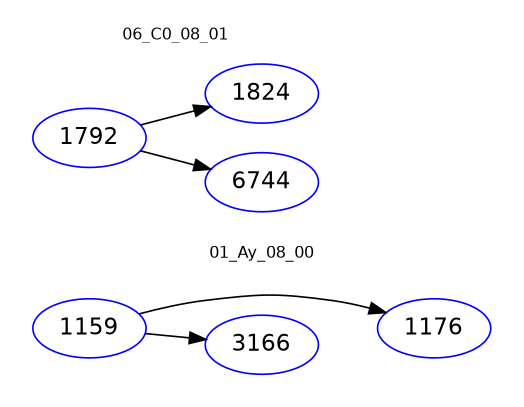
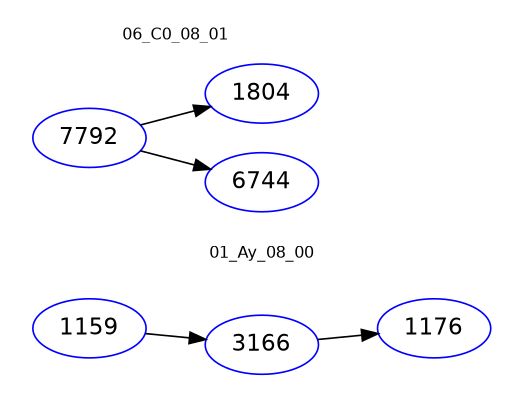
(262, 94) -> (262, 94)
(89, 138) -> (89, 138)
(254, 296) -> (340, 337)
